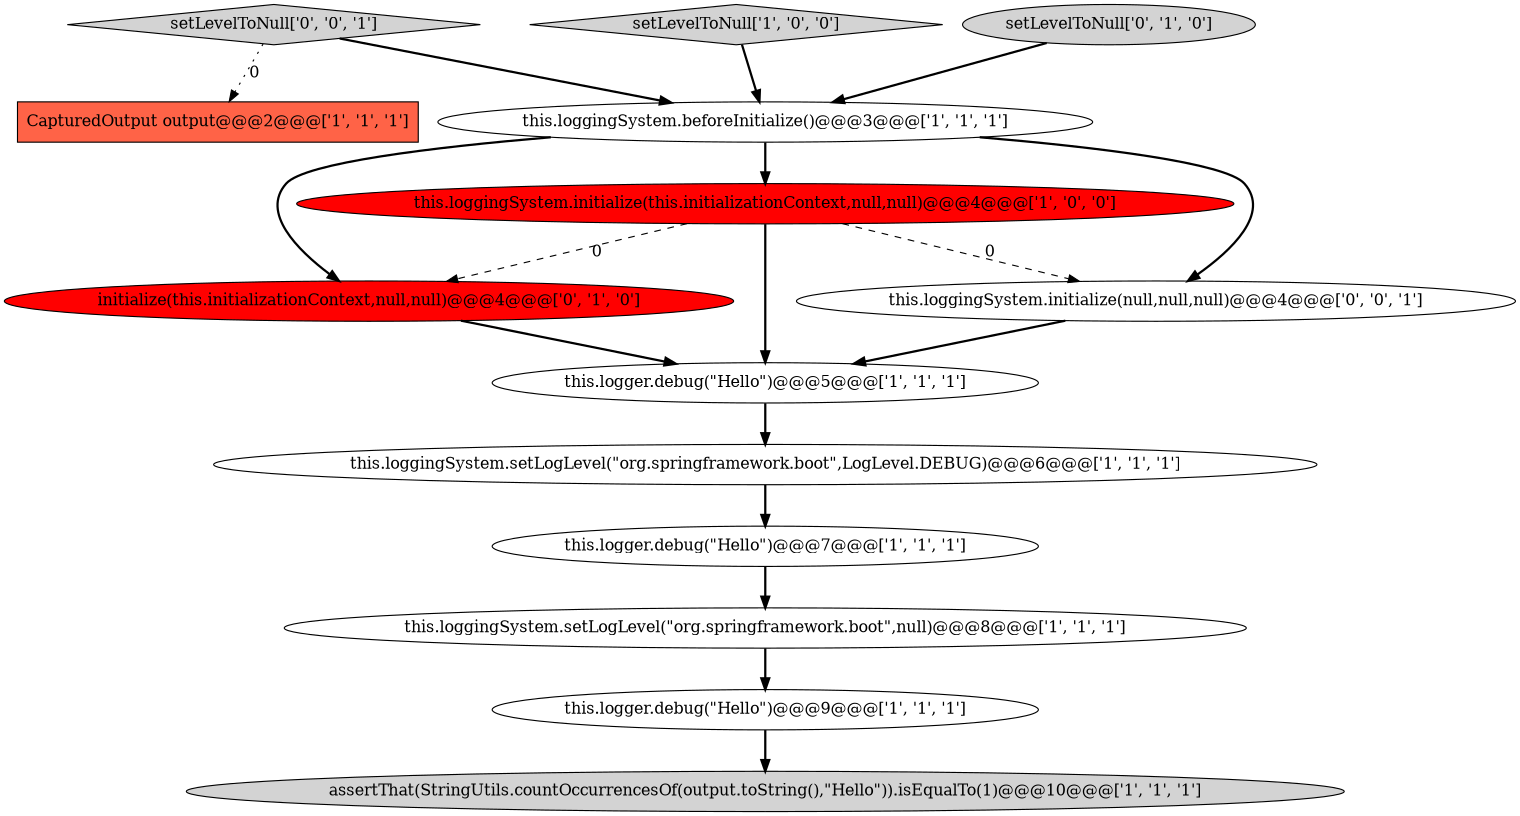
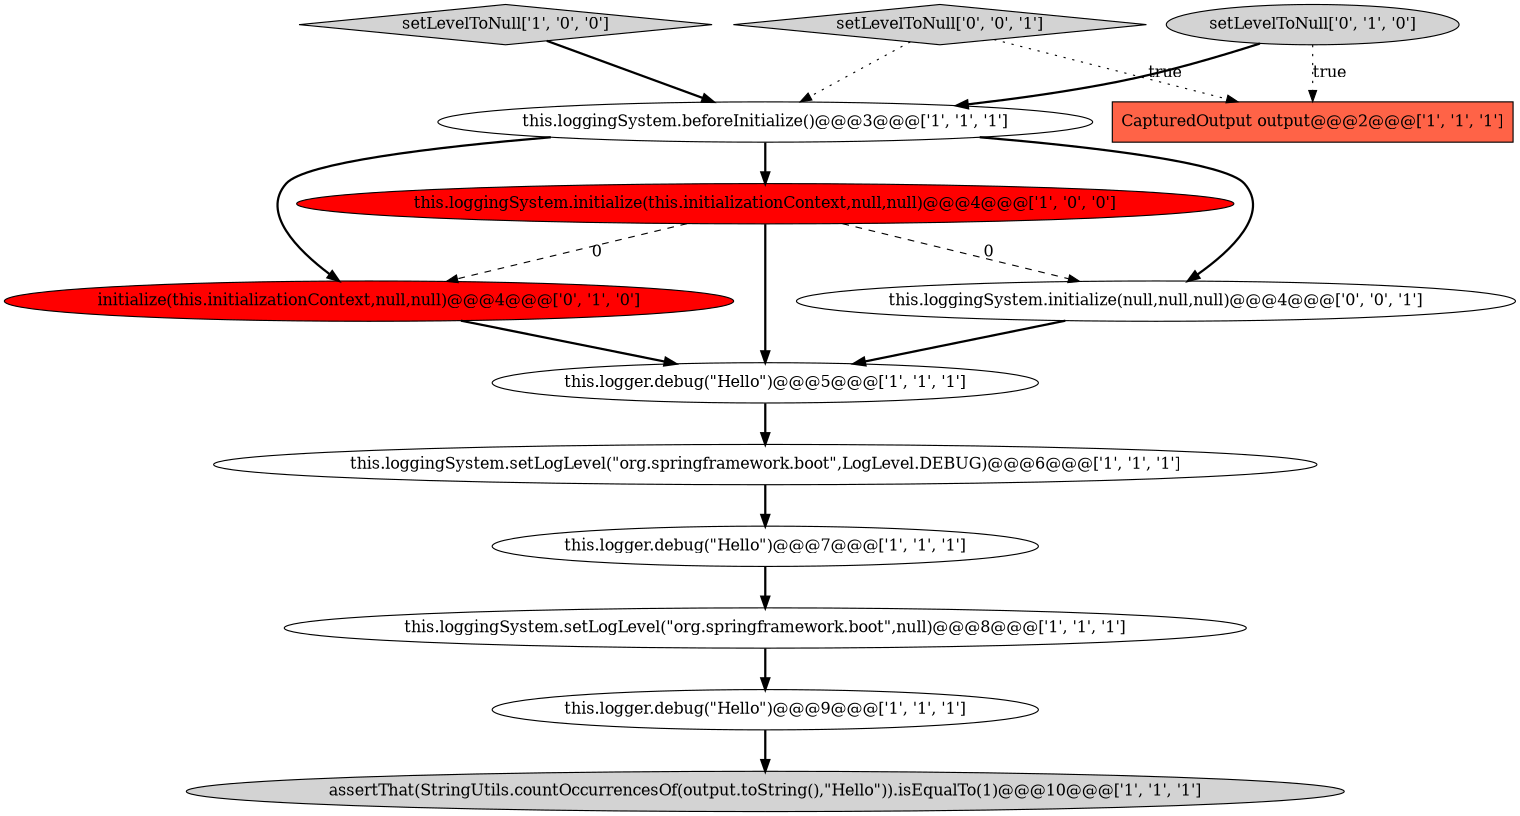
none -> (1313, 68)
(500, 70) -> (860, 69)
(255, 73) -> (1165, 73)
